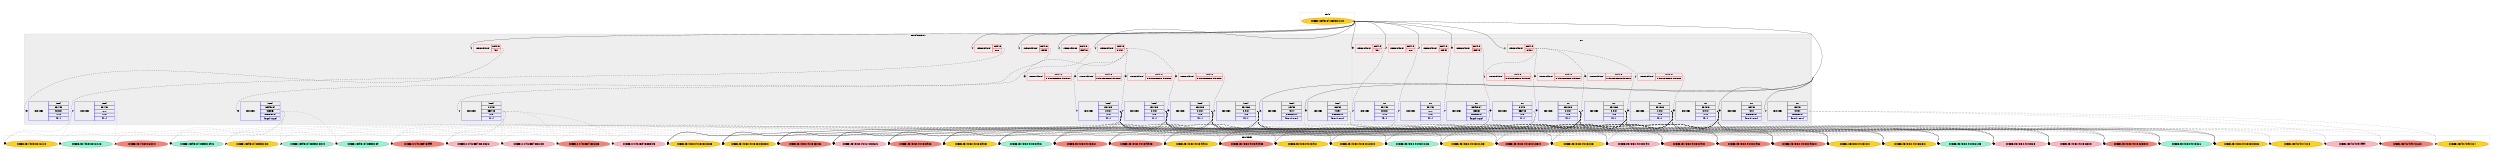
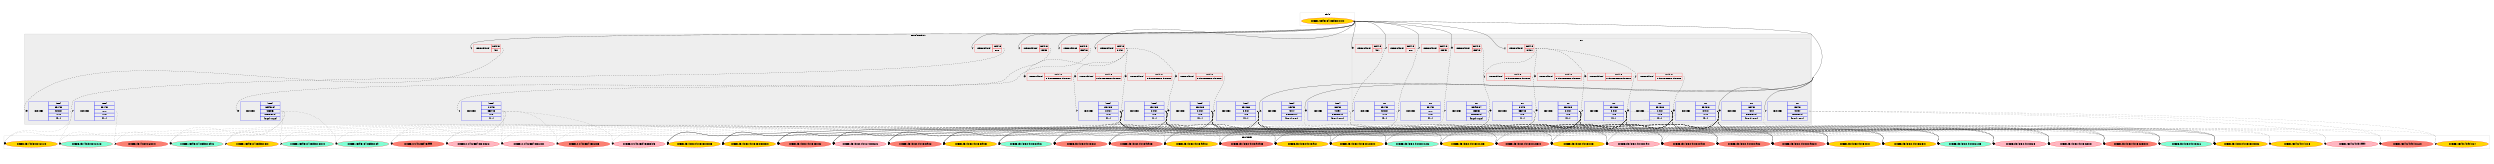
(1855, 144) -> (1855, 144)
